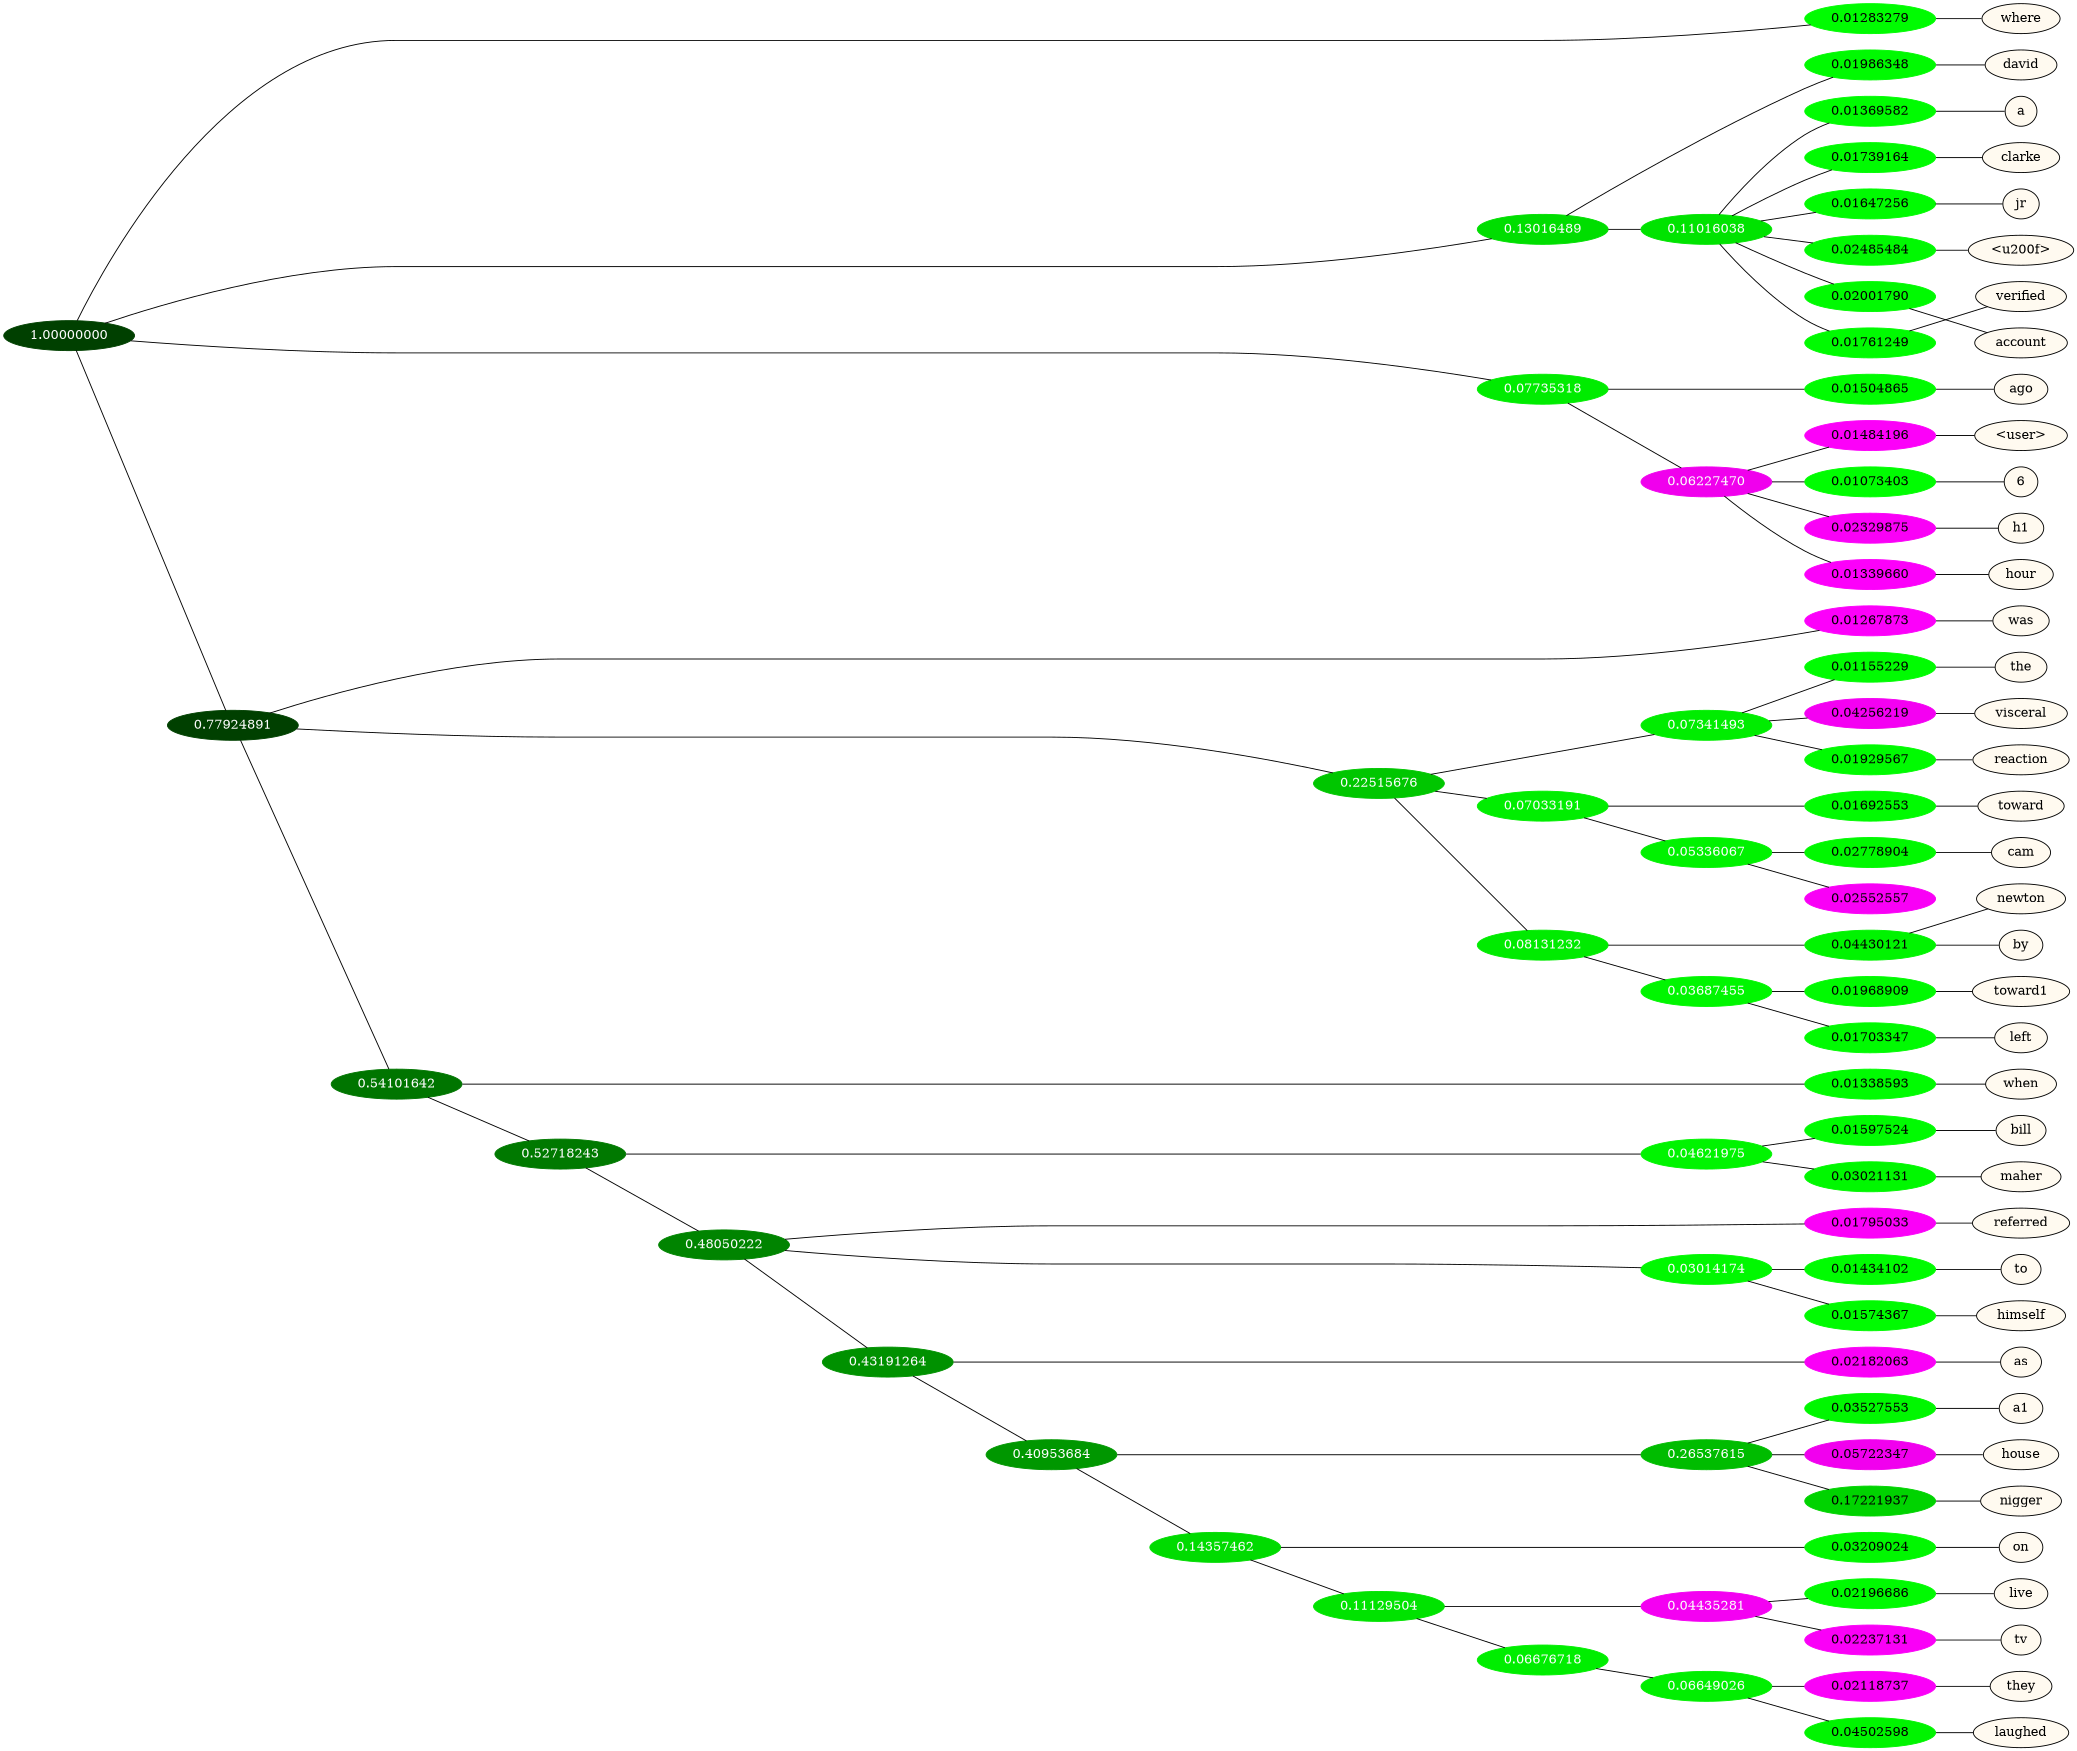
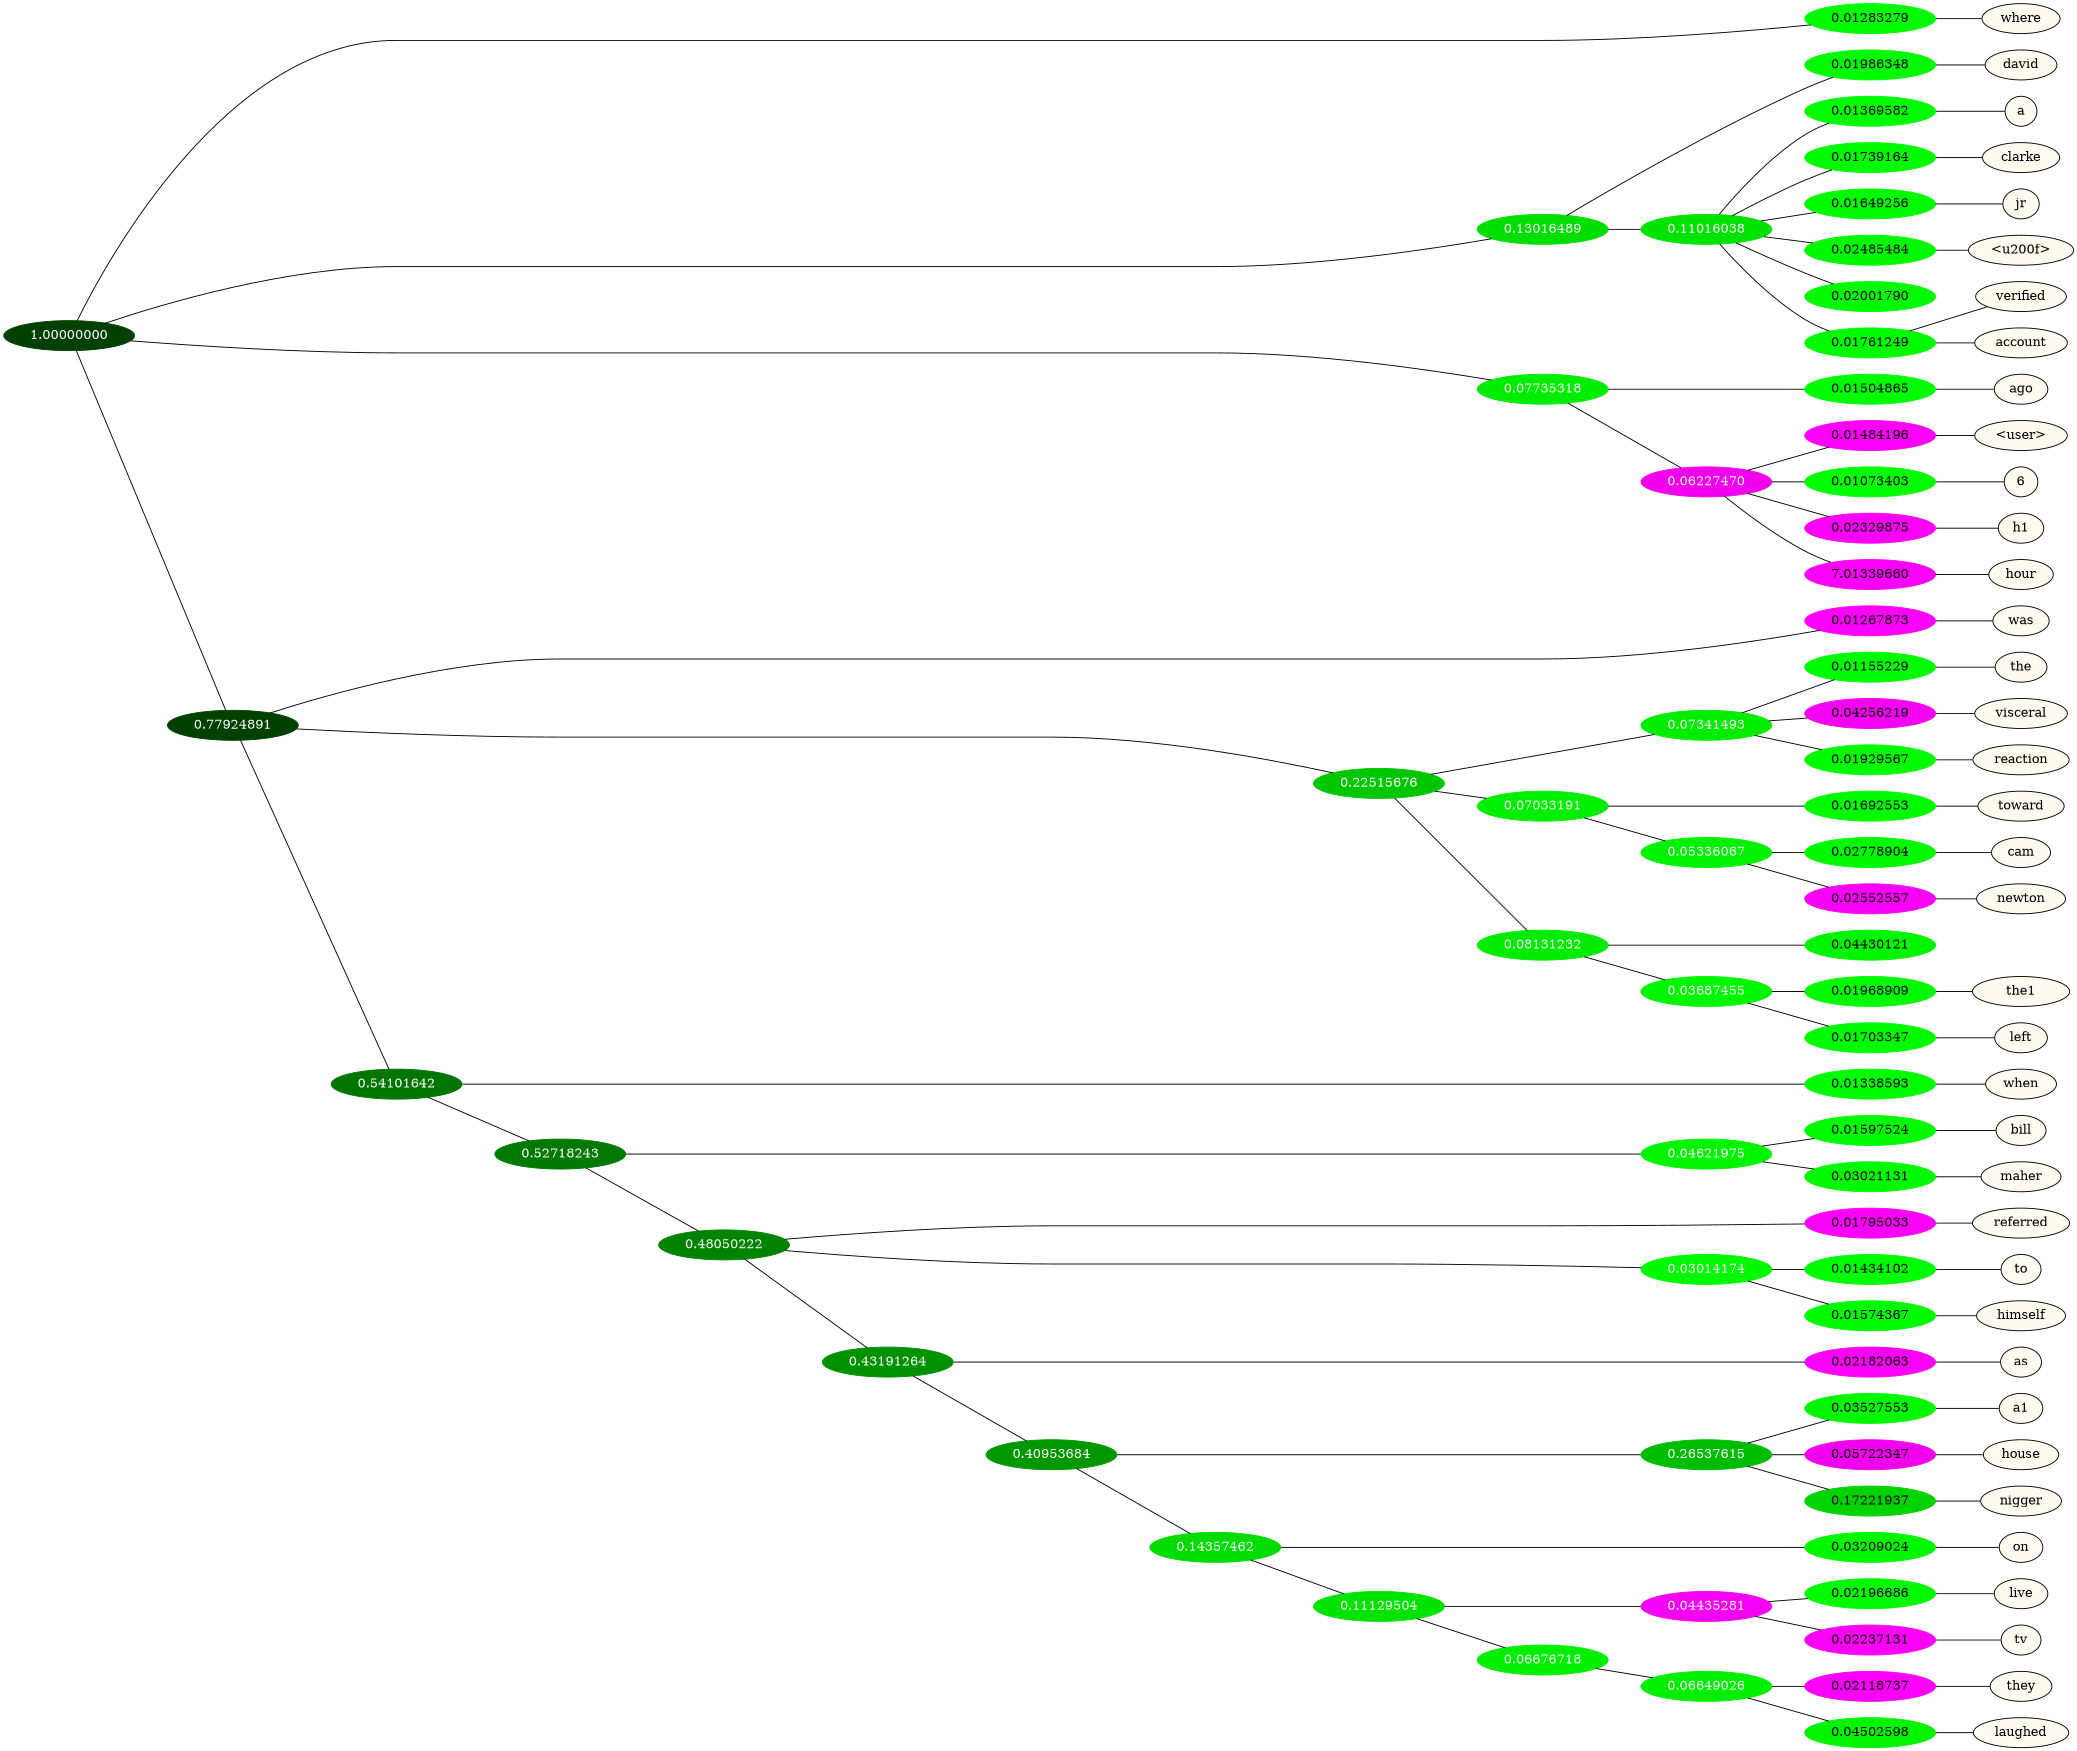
(1870, 204) -> (1870, 204)
(1956, 323) -> (1955, 343)
(1870, 575) -> (1870, 575)
(1949, 921) -> (1956, 899)
(2021, 945) -> none
(2021, 991) -> (2021, 991)
